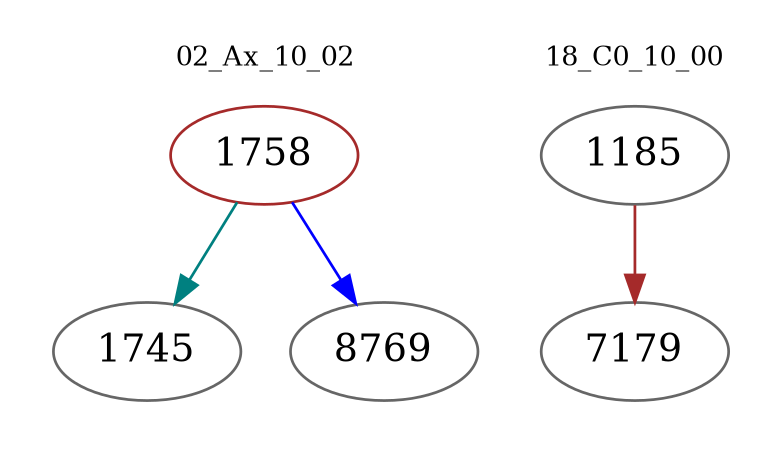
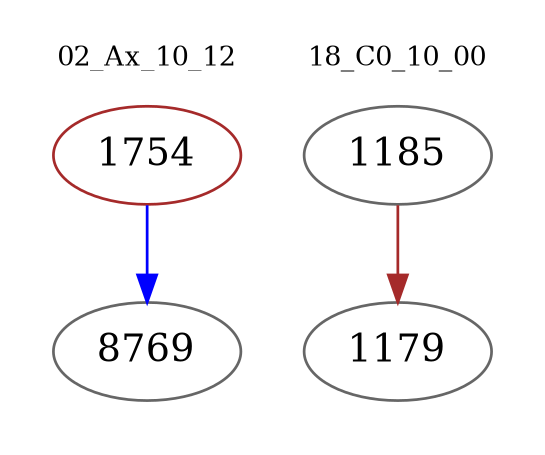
(266, 59) -> (147, 59)
(264, 155) -> (147, 155)
(147, 352) -> none
(635, 352) -> (398, 352)
